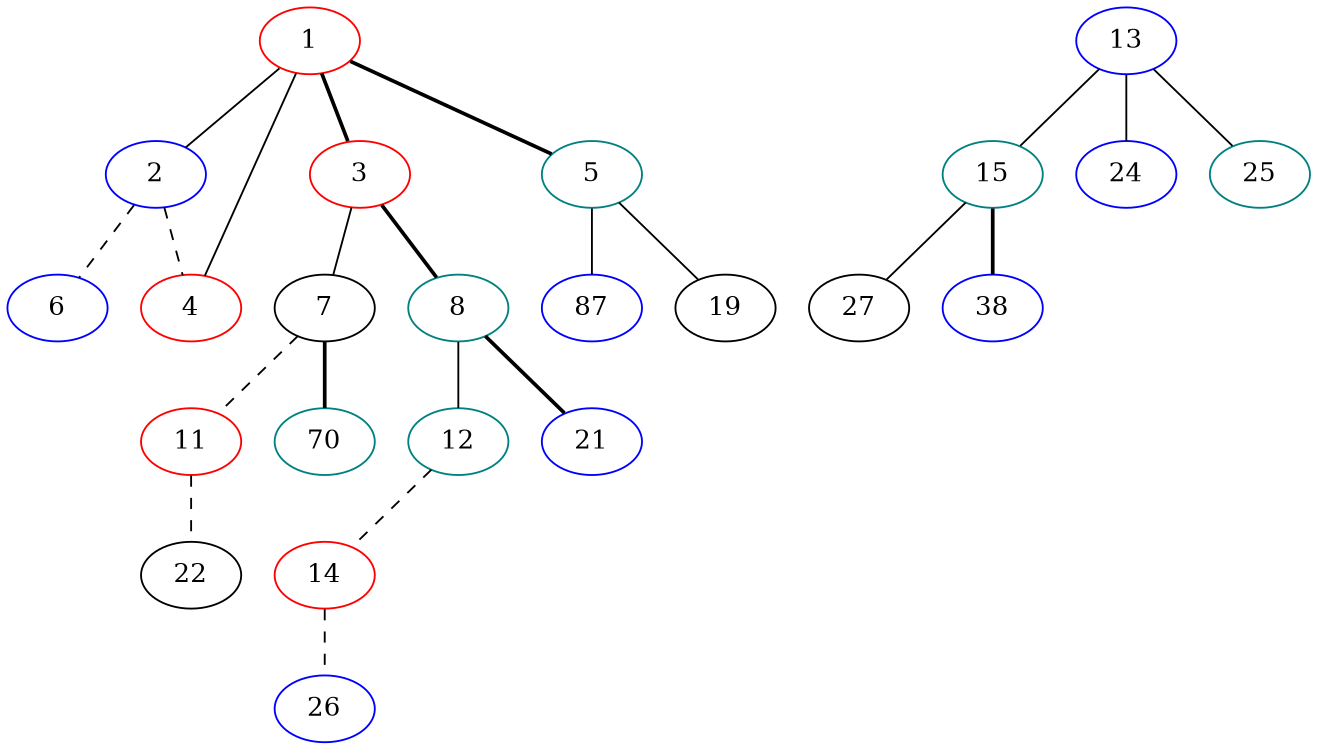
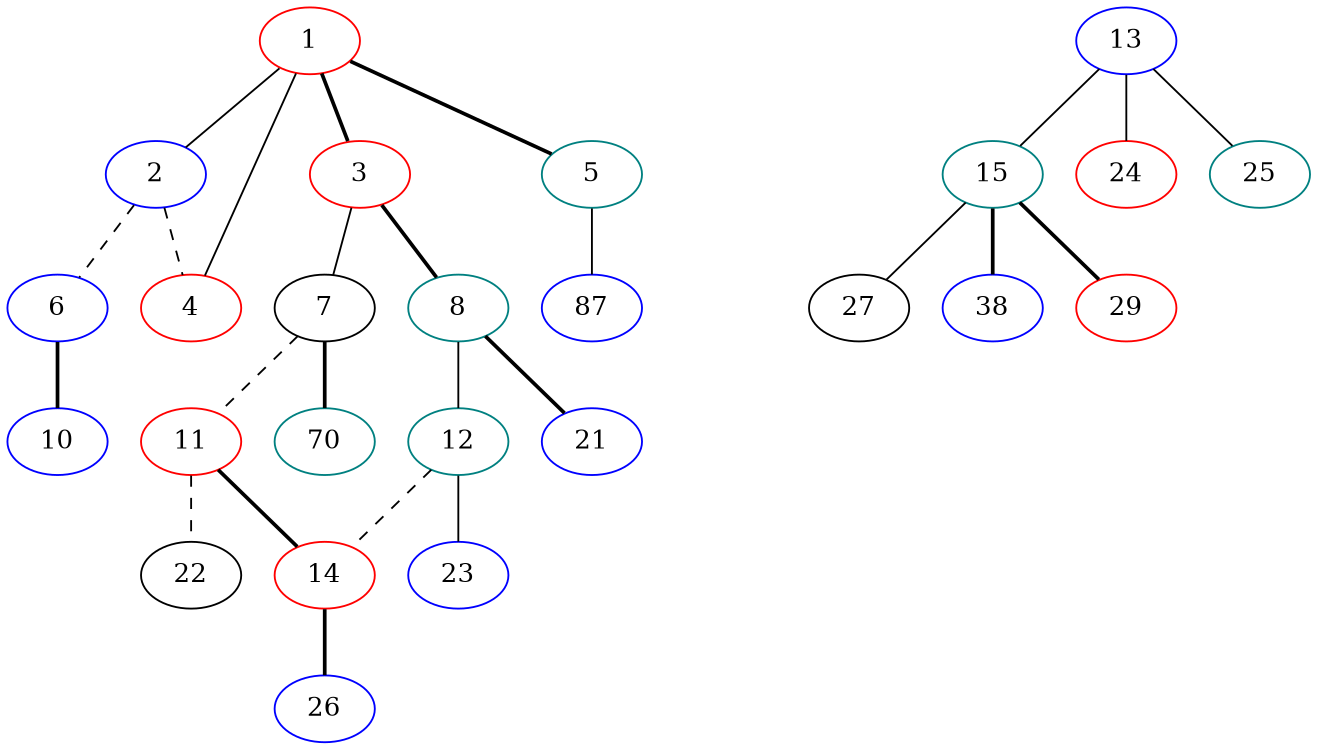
(1126, 174) -> (1126, 174)
(726, 308) -> none
none -> (1126, 308)
none -> (58, 442)
none -> (258, 508)
none -> (458, 575)
(325, 642) -> (325, 642)
